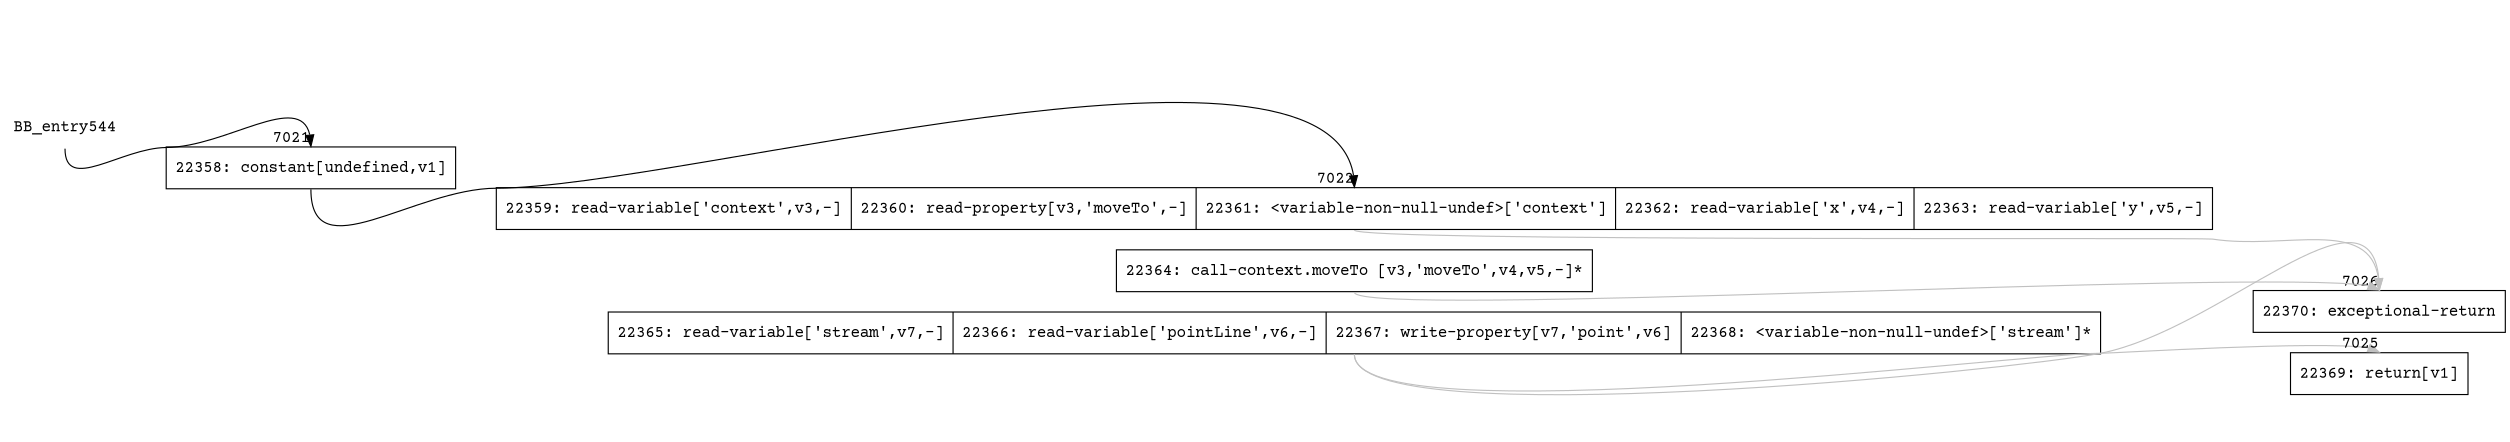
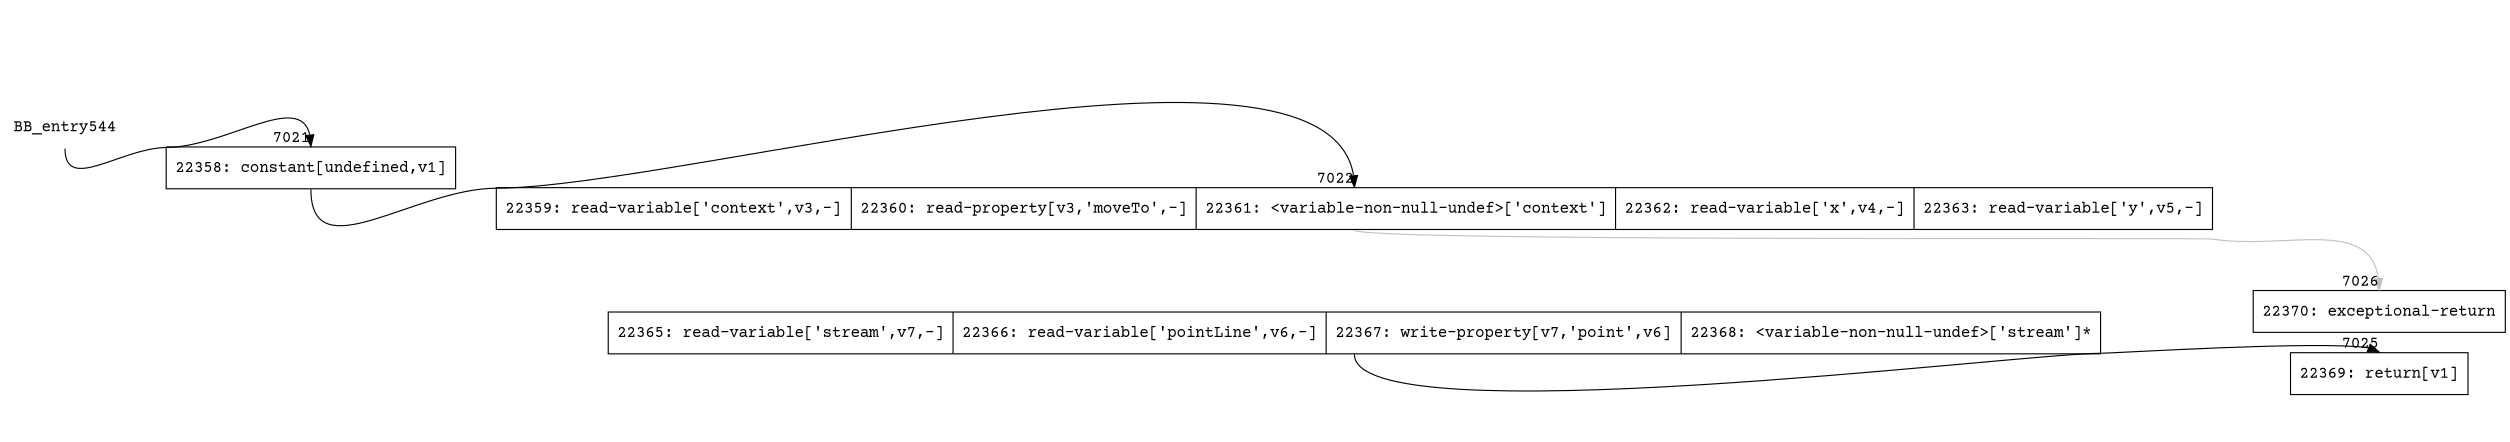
(1354, 271) -> none
(1857, 373) -> (1857, 373)
(1885, 378) -> none
